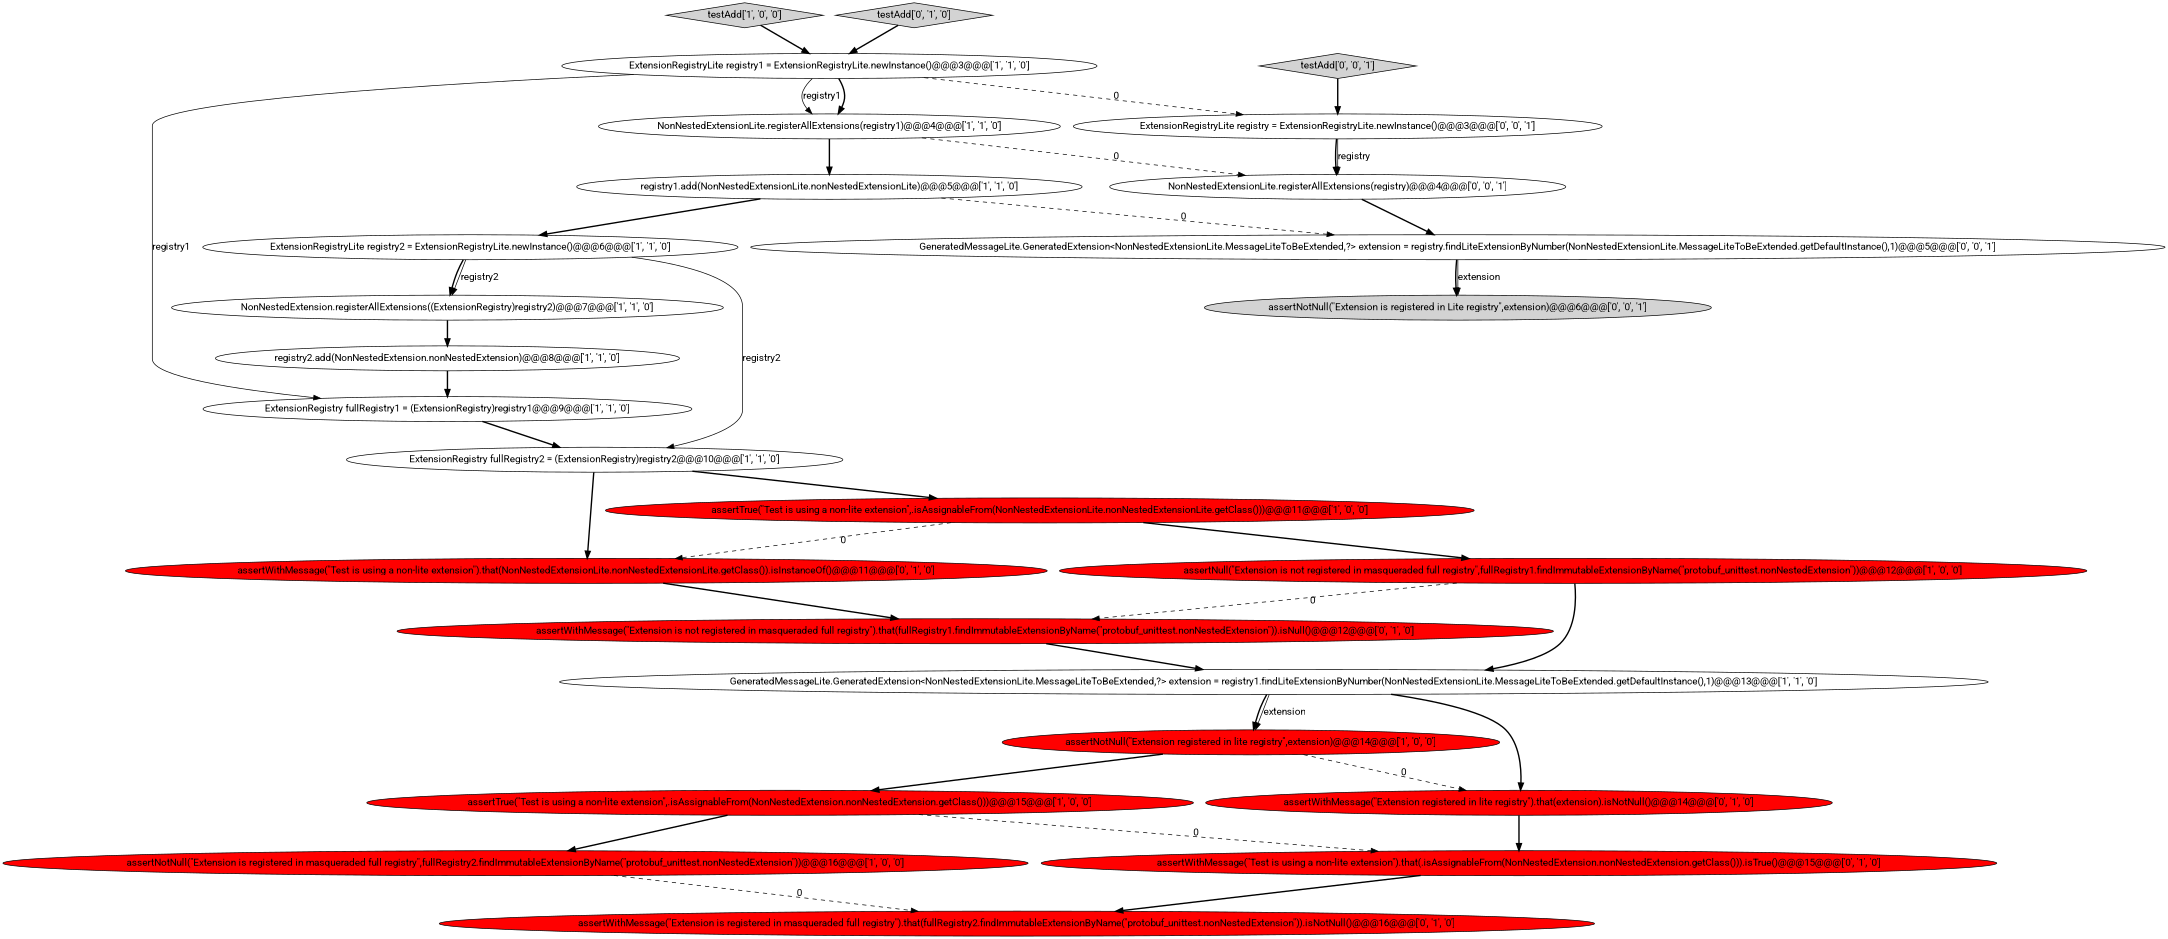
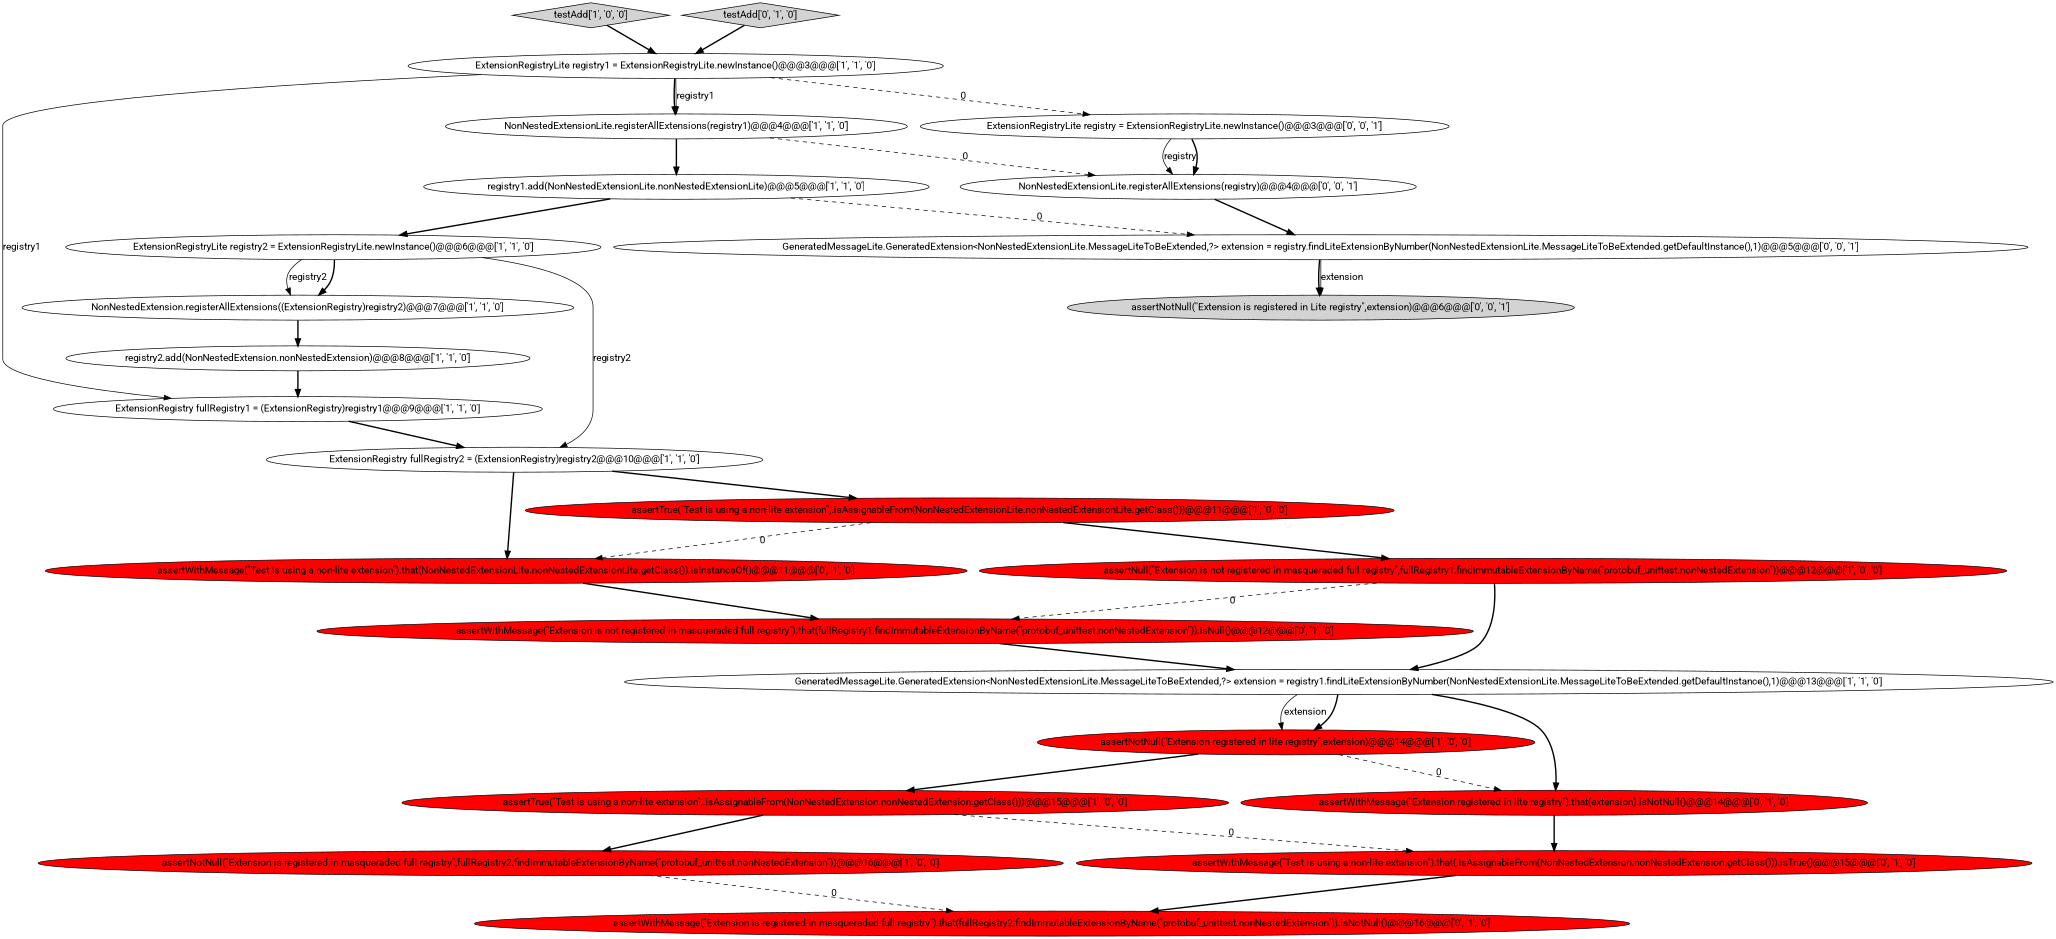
(1338, 66) -> none
